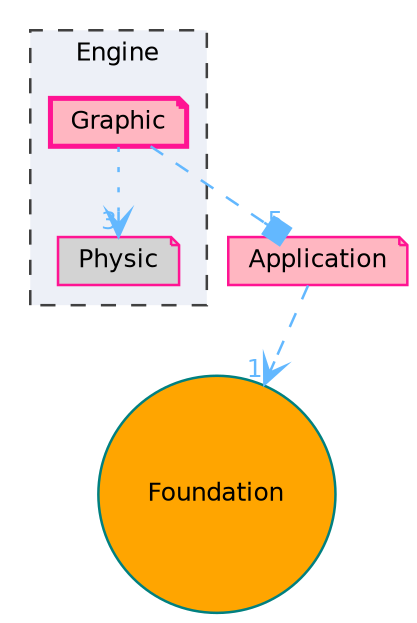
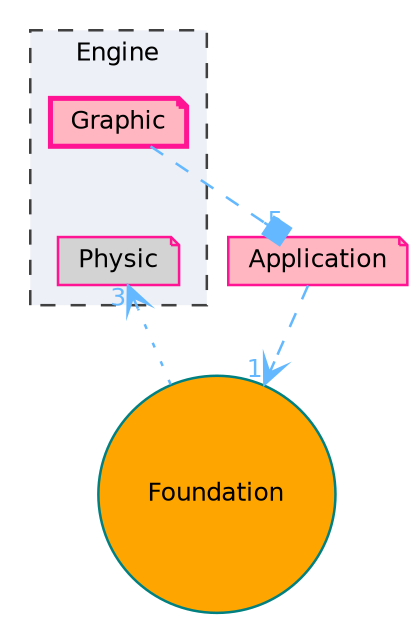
(119, 179) -> (154, 347)
